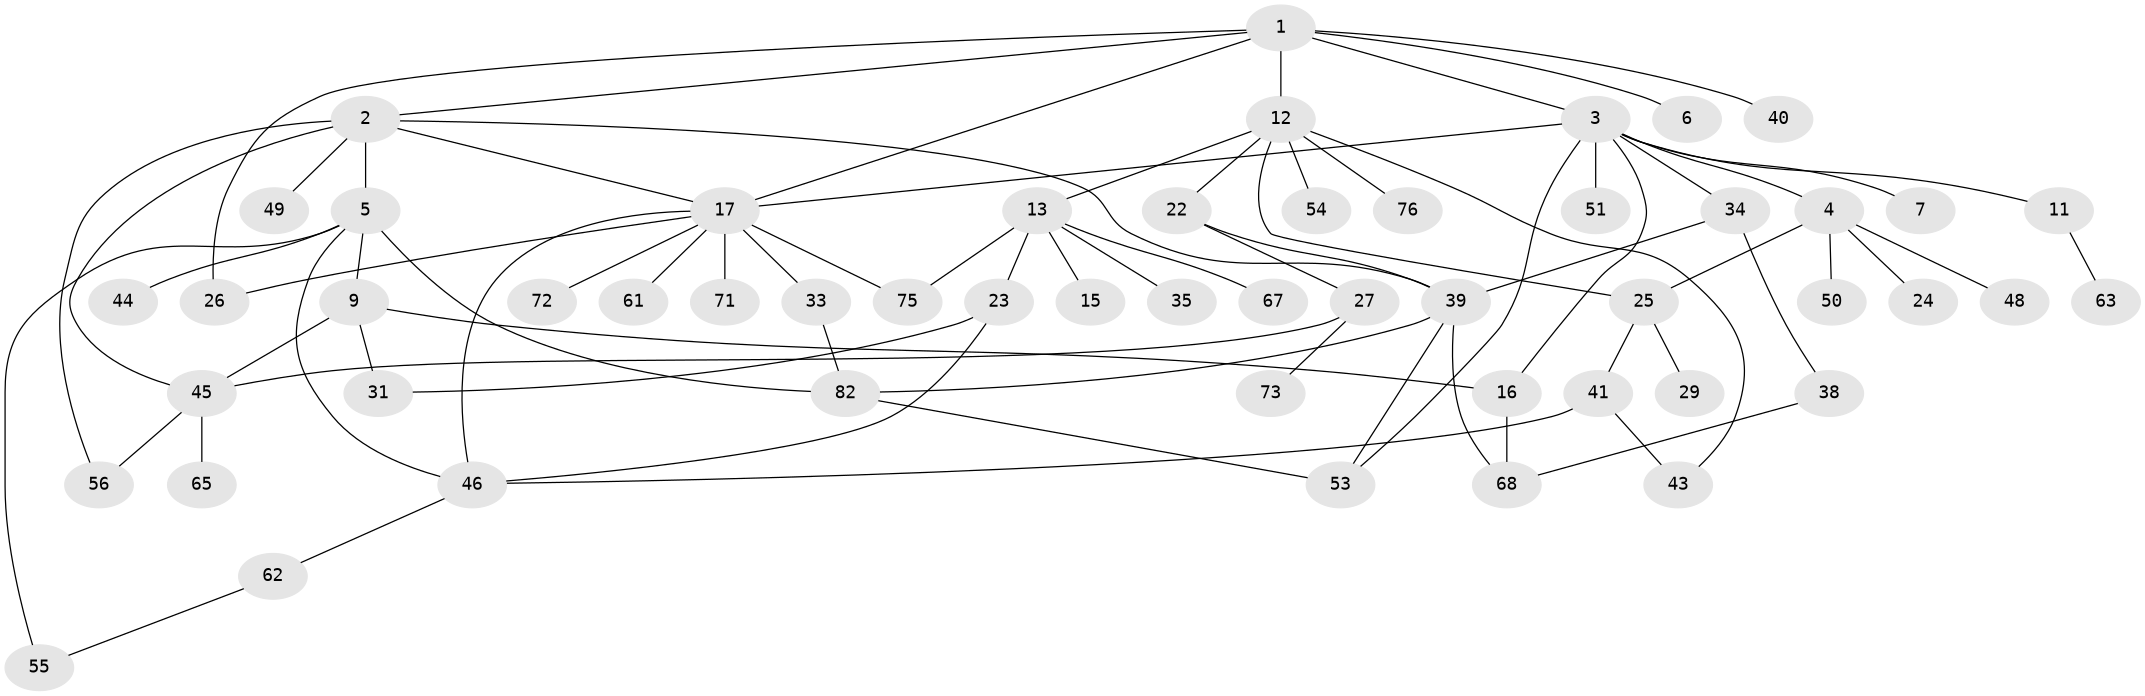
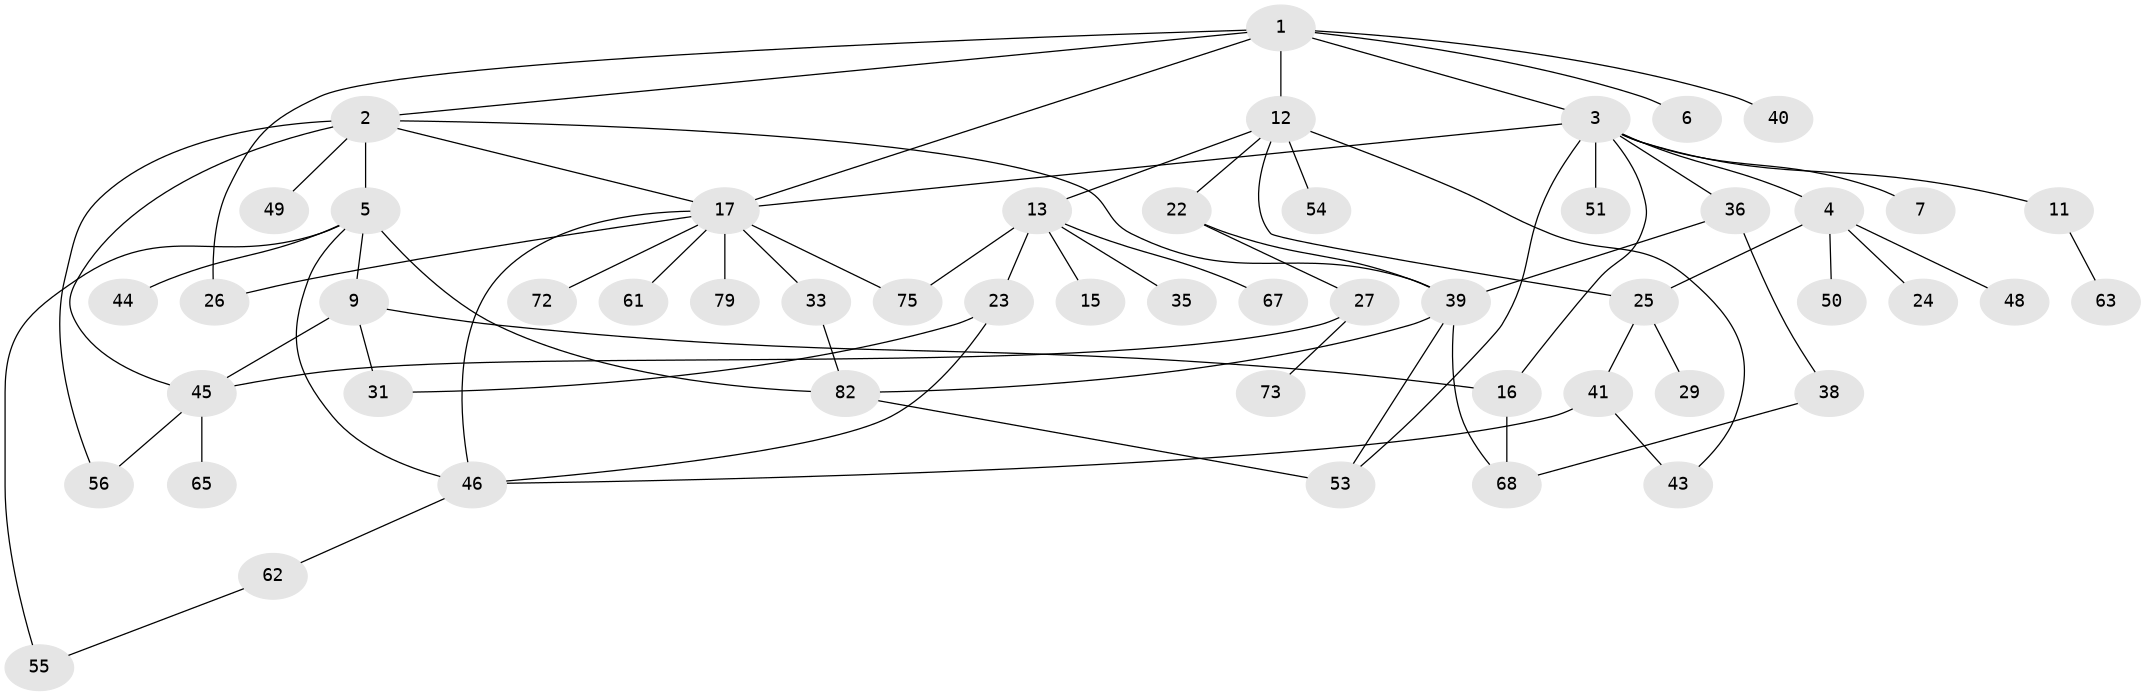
(1408, 211) -> none
(1735, 211) -> (1735, 211)
(725, 302) -> (725, 302)
